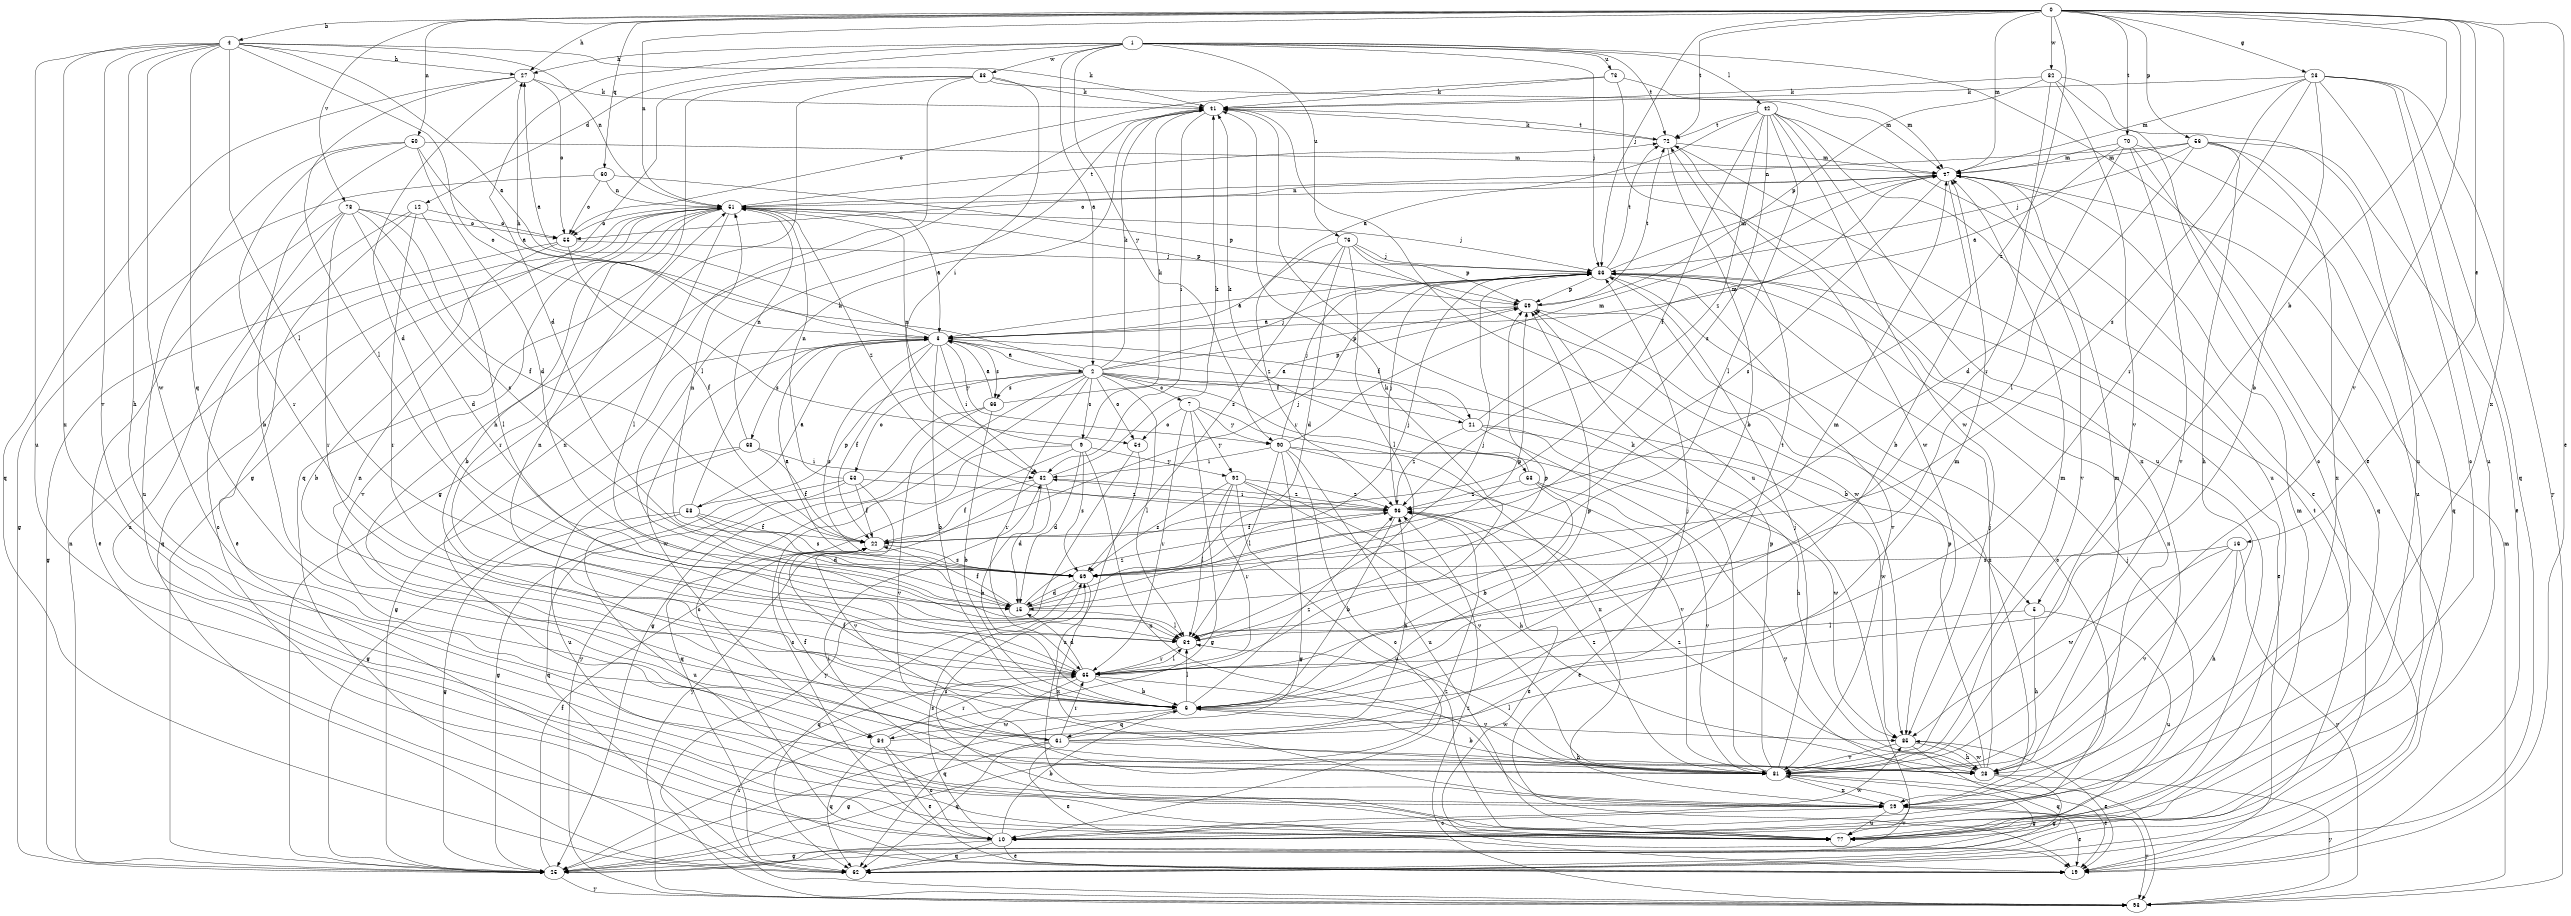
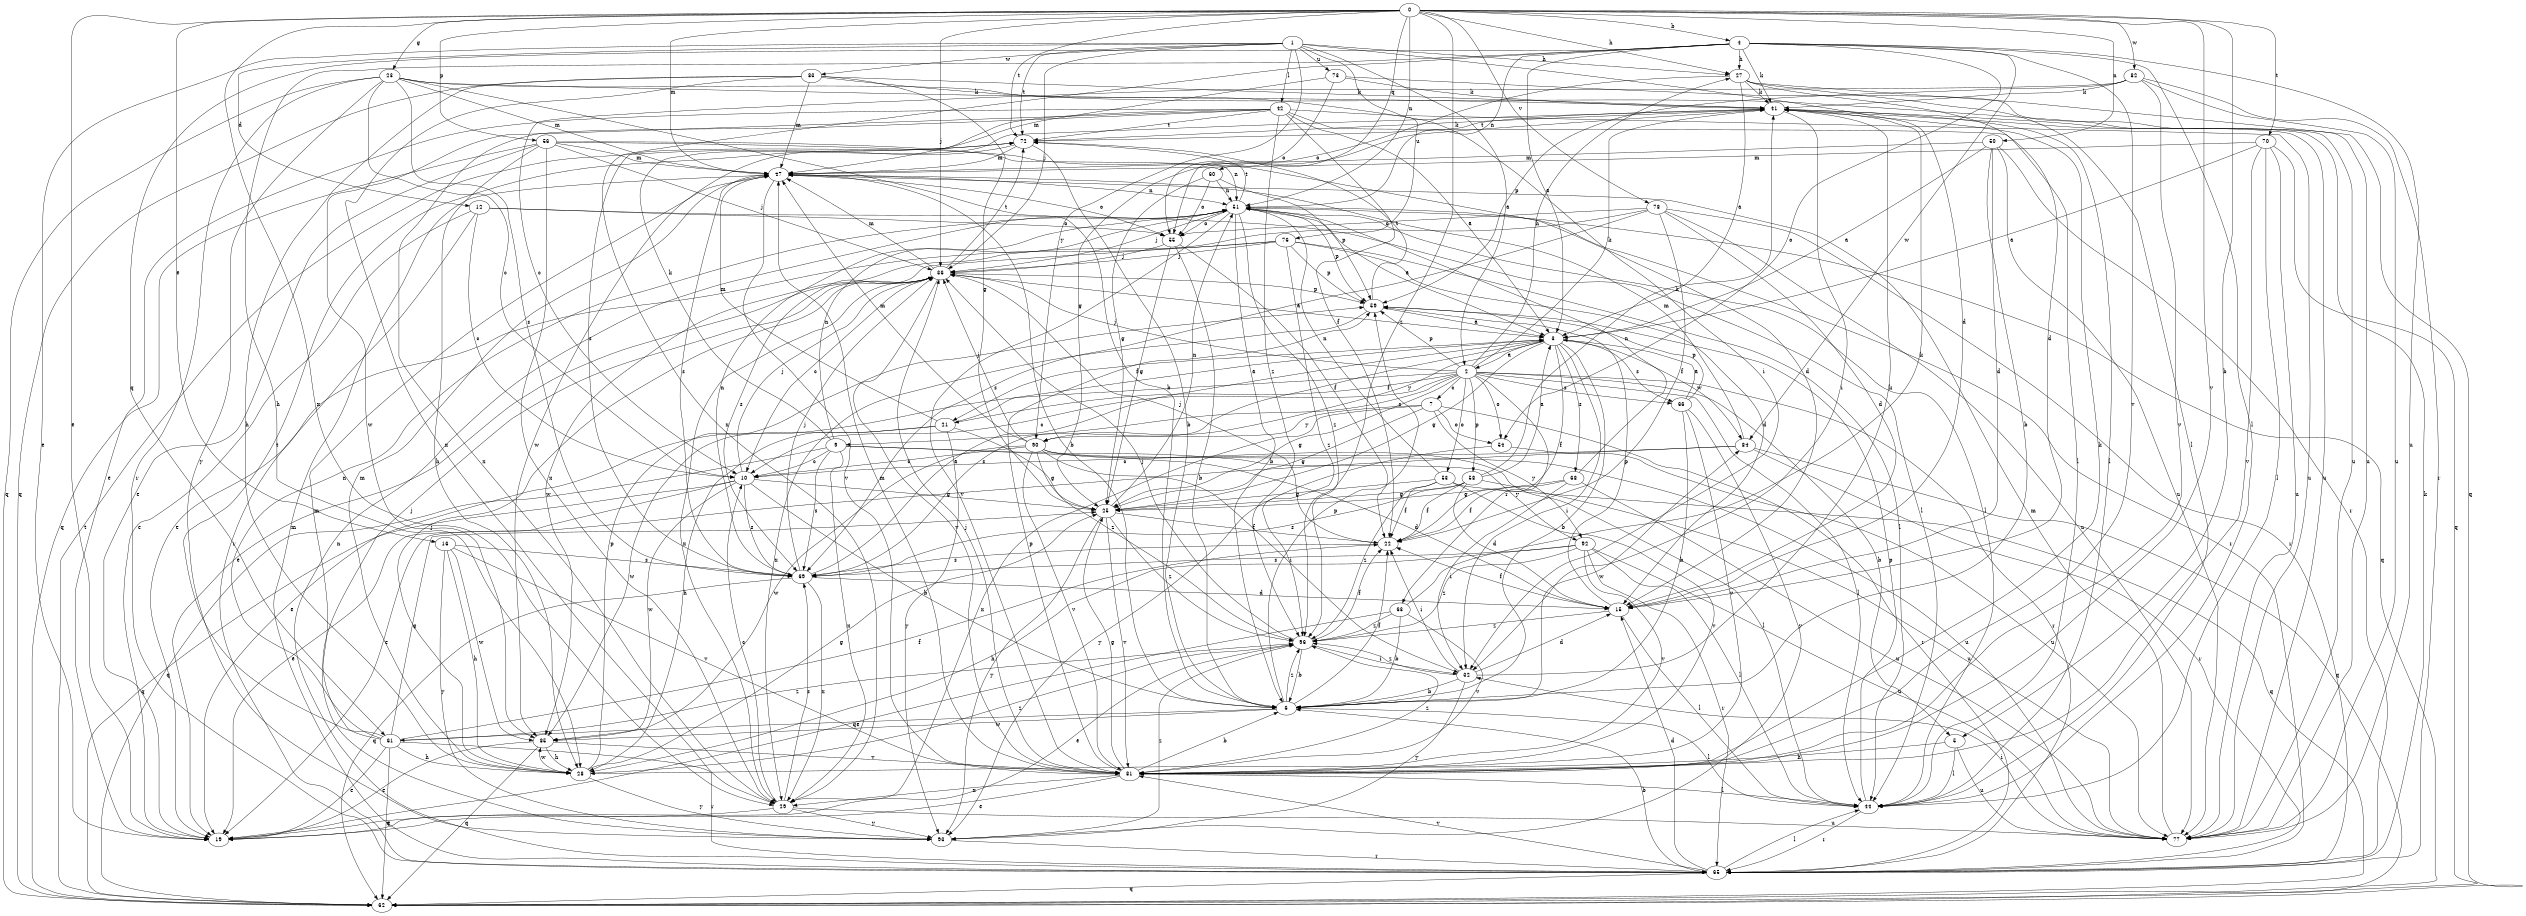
(665, 254) -> (1716, 252)
none -> (655, 449)
(1445, 496) -> none
(965, 511) -> (1421, 610)
(1406, 626) -> (797, 692)
(1187, 643) -> (1868, 807)
